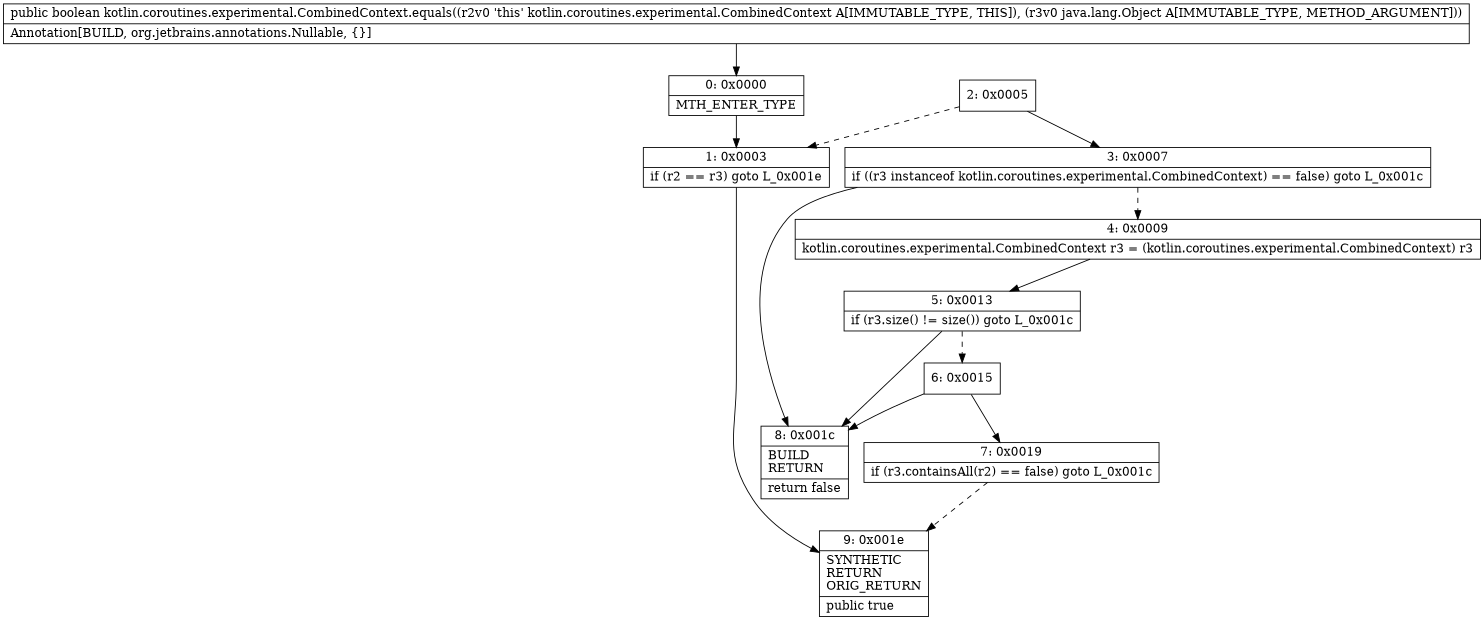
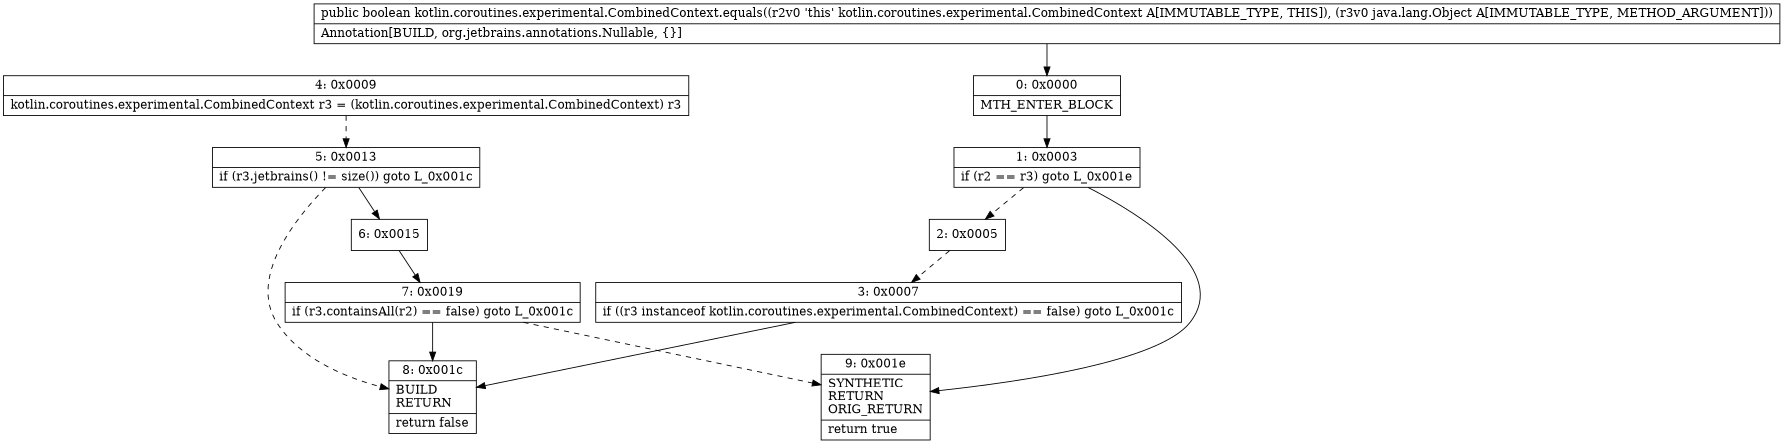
(736, 105) -> (1047, 105)
(888, 126) -> (1008, 201)
(1060, 127) -> (934, 264)
(1138, 199) -> none
(1054, 274) -> (346, 127)
(962, 321) -> (346, 177)
(962, 343) -> (367, 200)
(895, 376) -> (271, 309)
(890, 409) -> (433, 337)
(861, 606) -> (863, 430)
